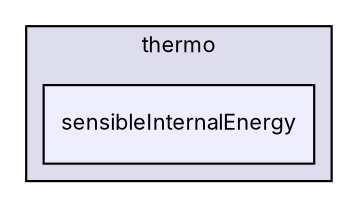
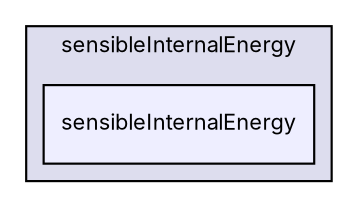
(179, 47) -> (179, 47)
